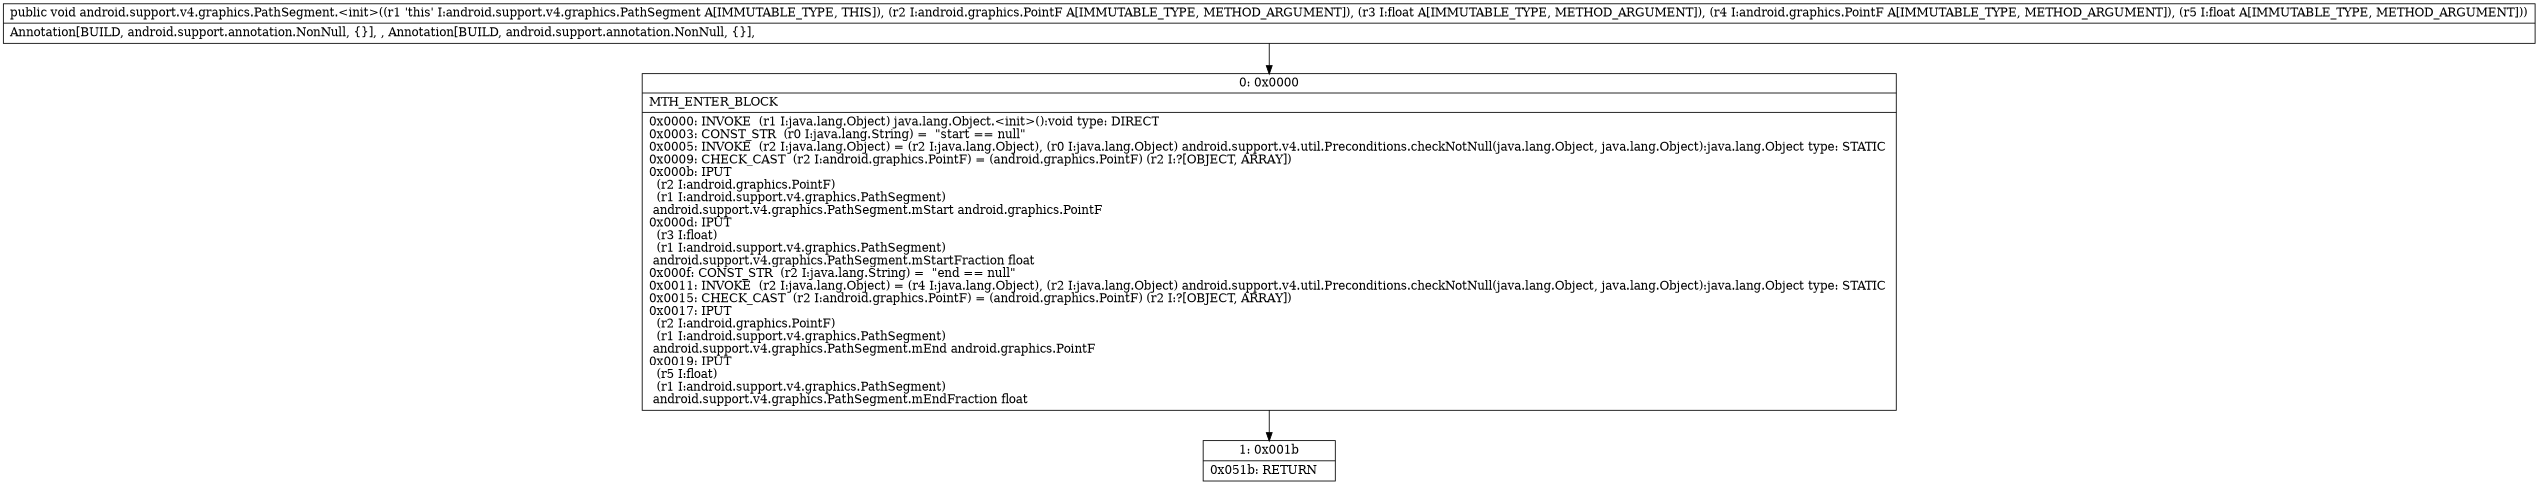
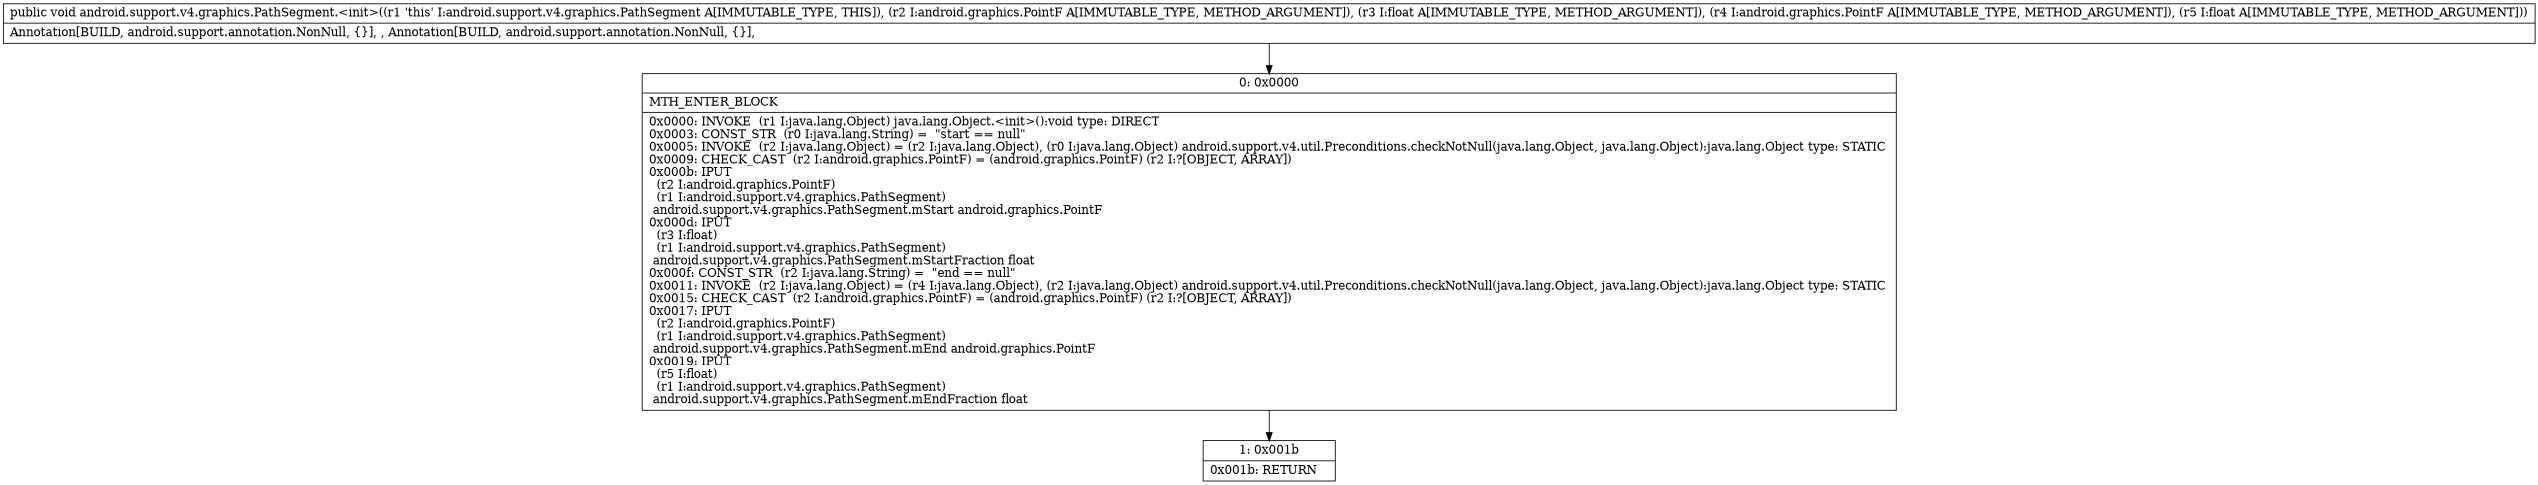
(1269, 470) -> (1269, 470)
